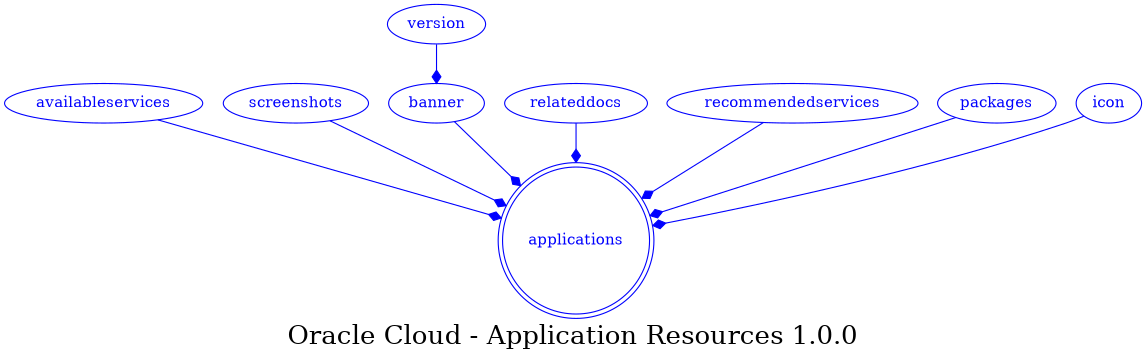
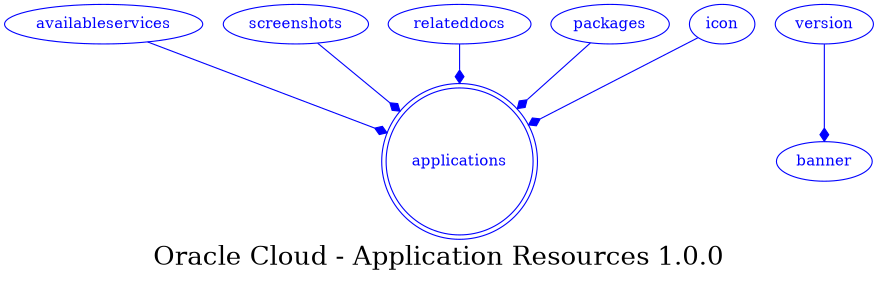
(792, 103) -> none
(483, 149) -> none
